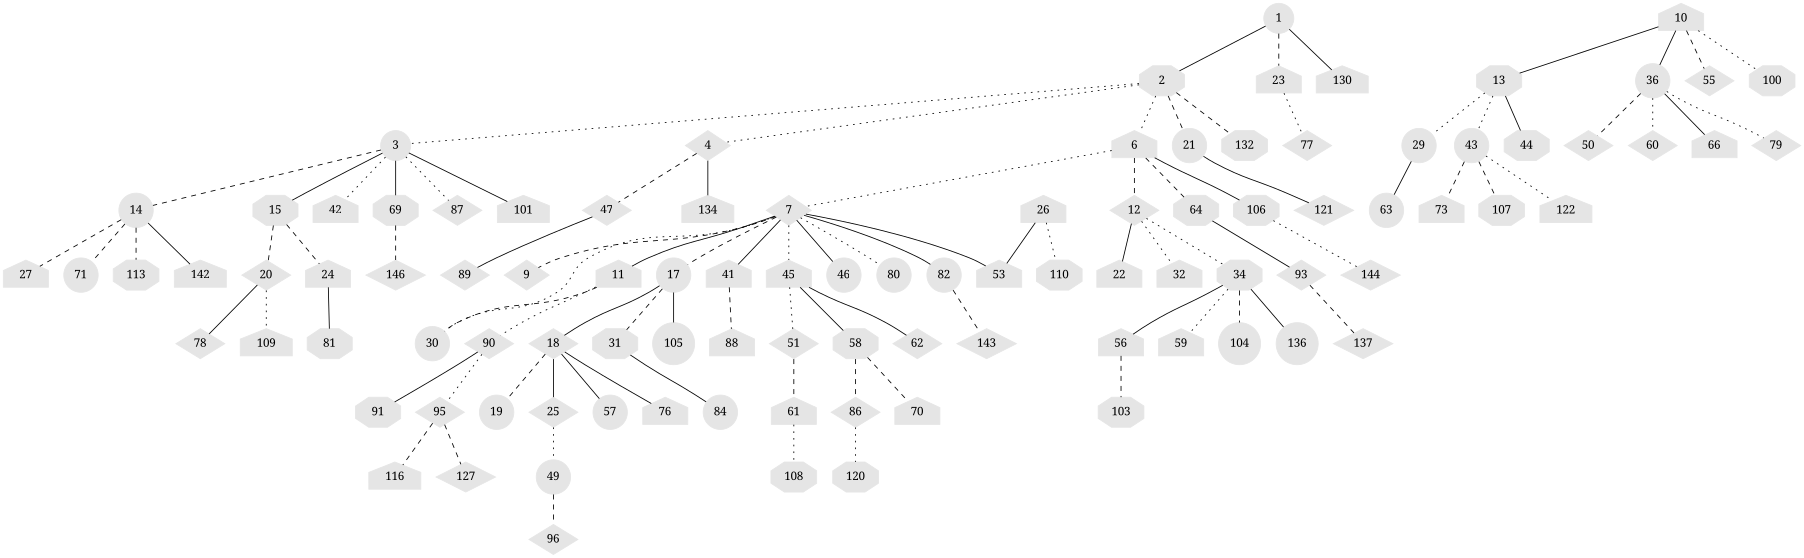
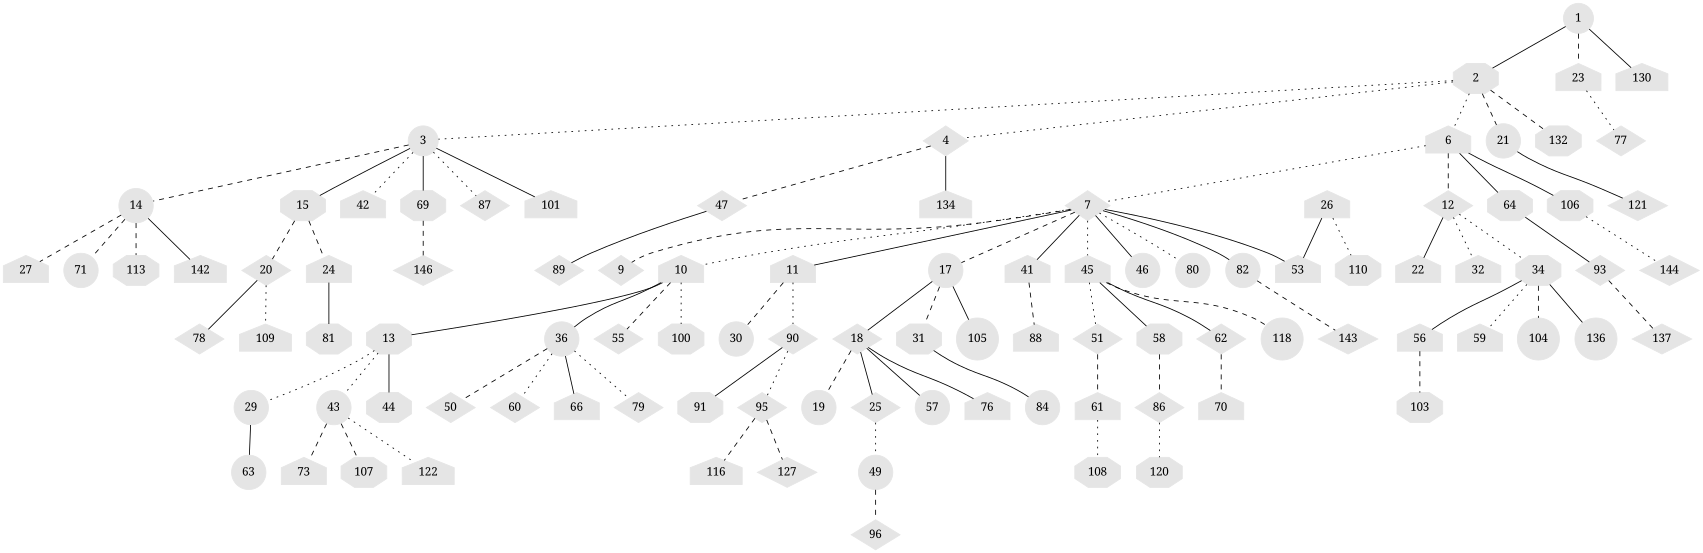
(1165, 178) -> (1479, 173)
(592, 256) -> (886, 235)
none -> (1282, 339)
(888, 379) -> (1221, 373)
